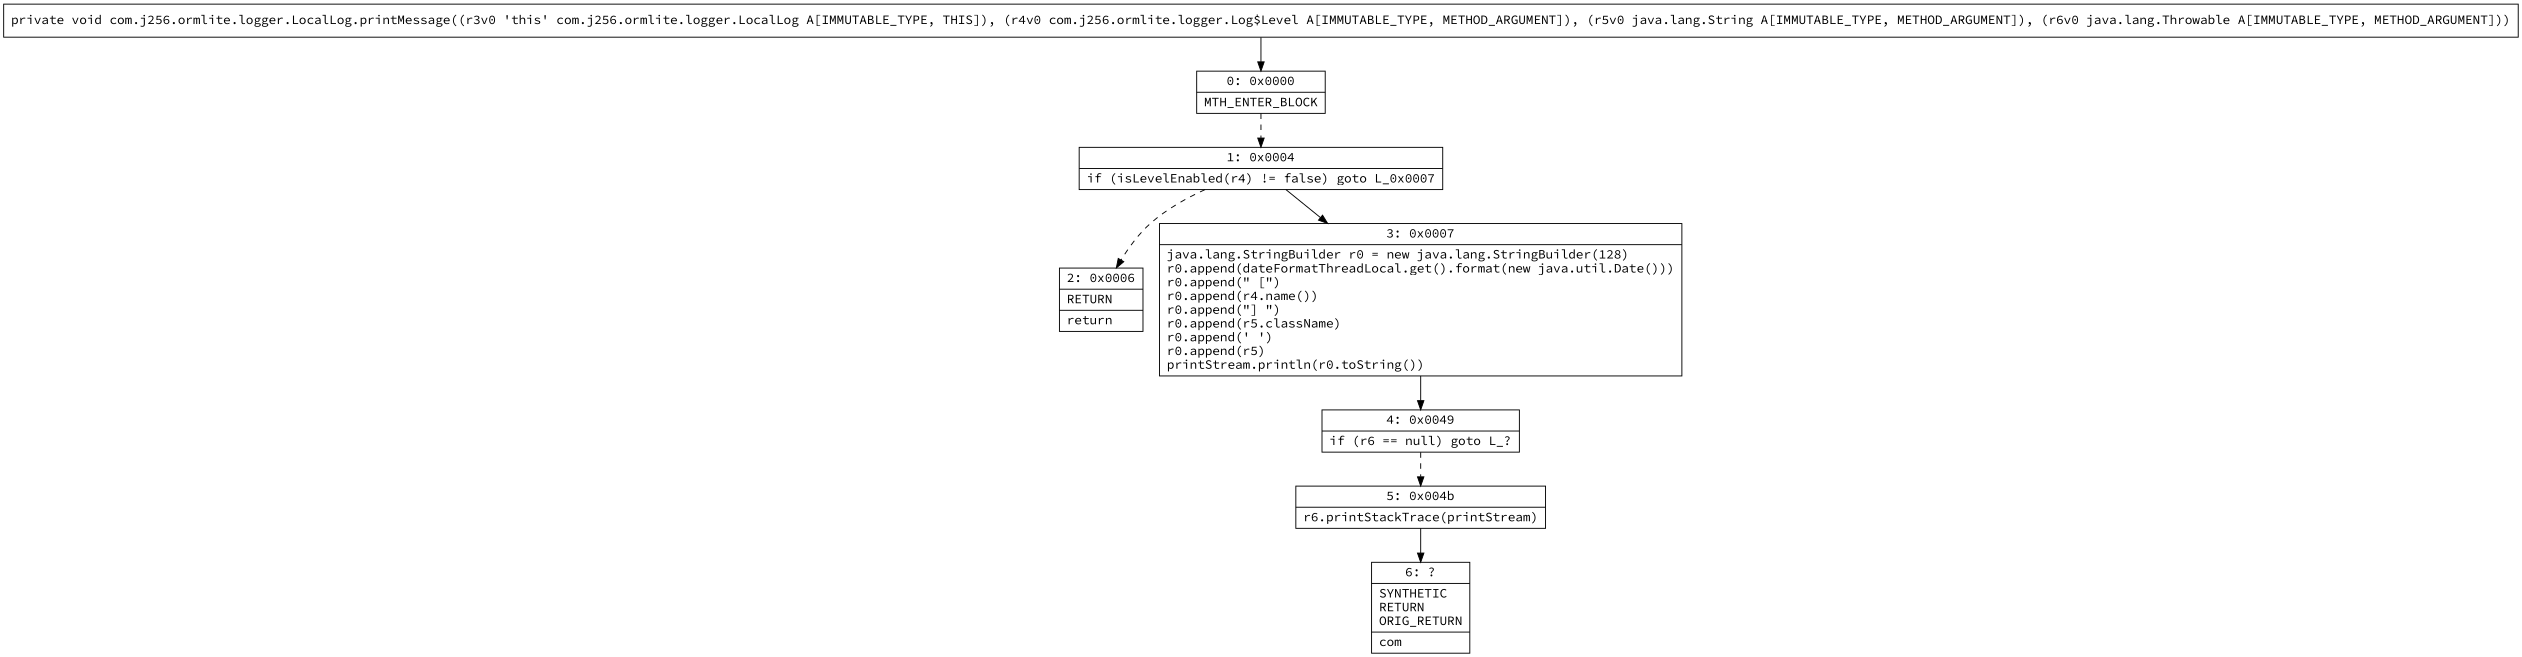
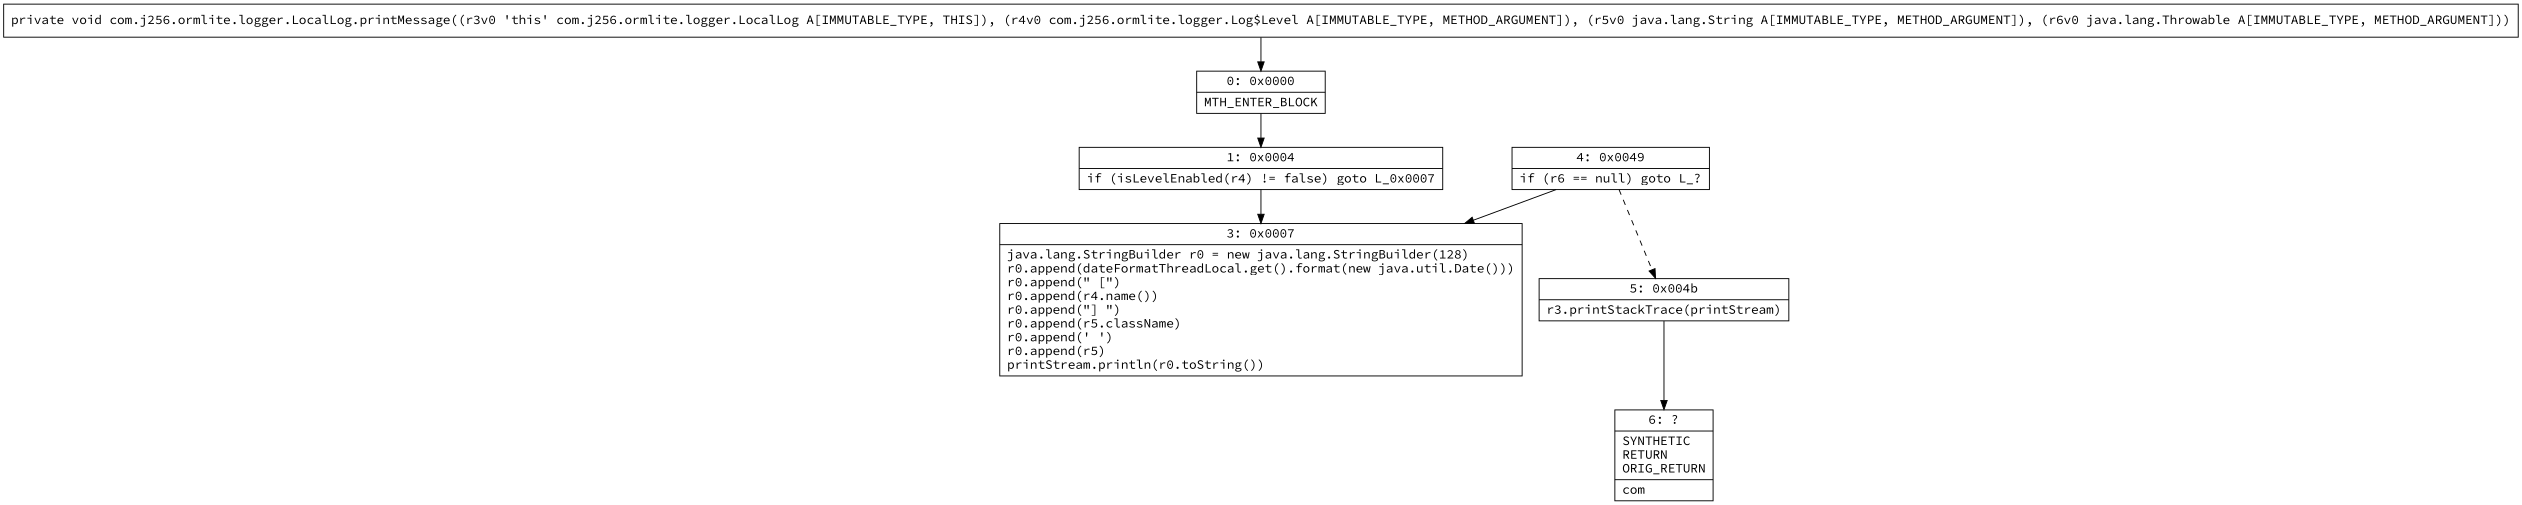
(1261, 126) -> (1261, 126)
(1101, 300) -> none
(1421, 388) -> (1515, 205)
(1421, 517) -> (1664, 310)
